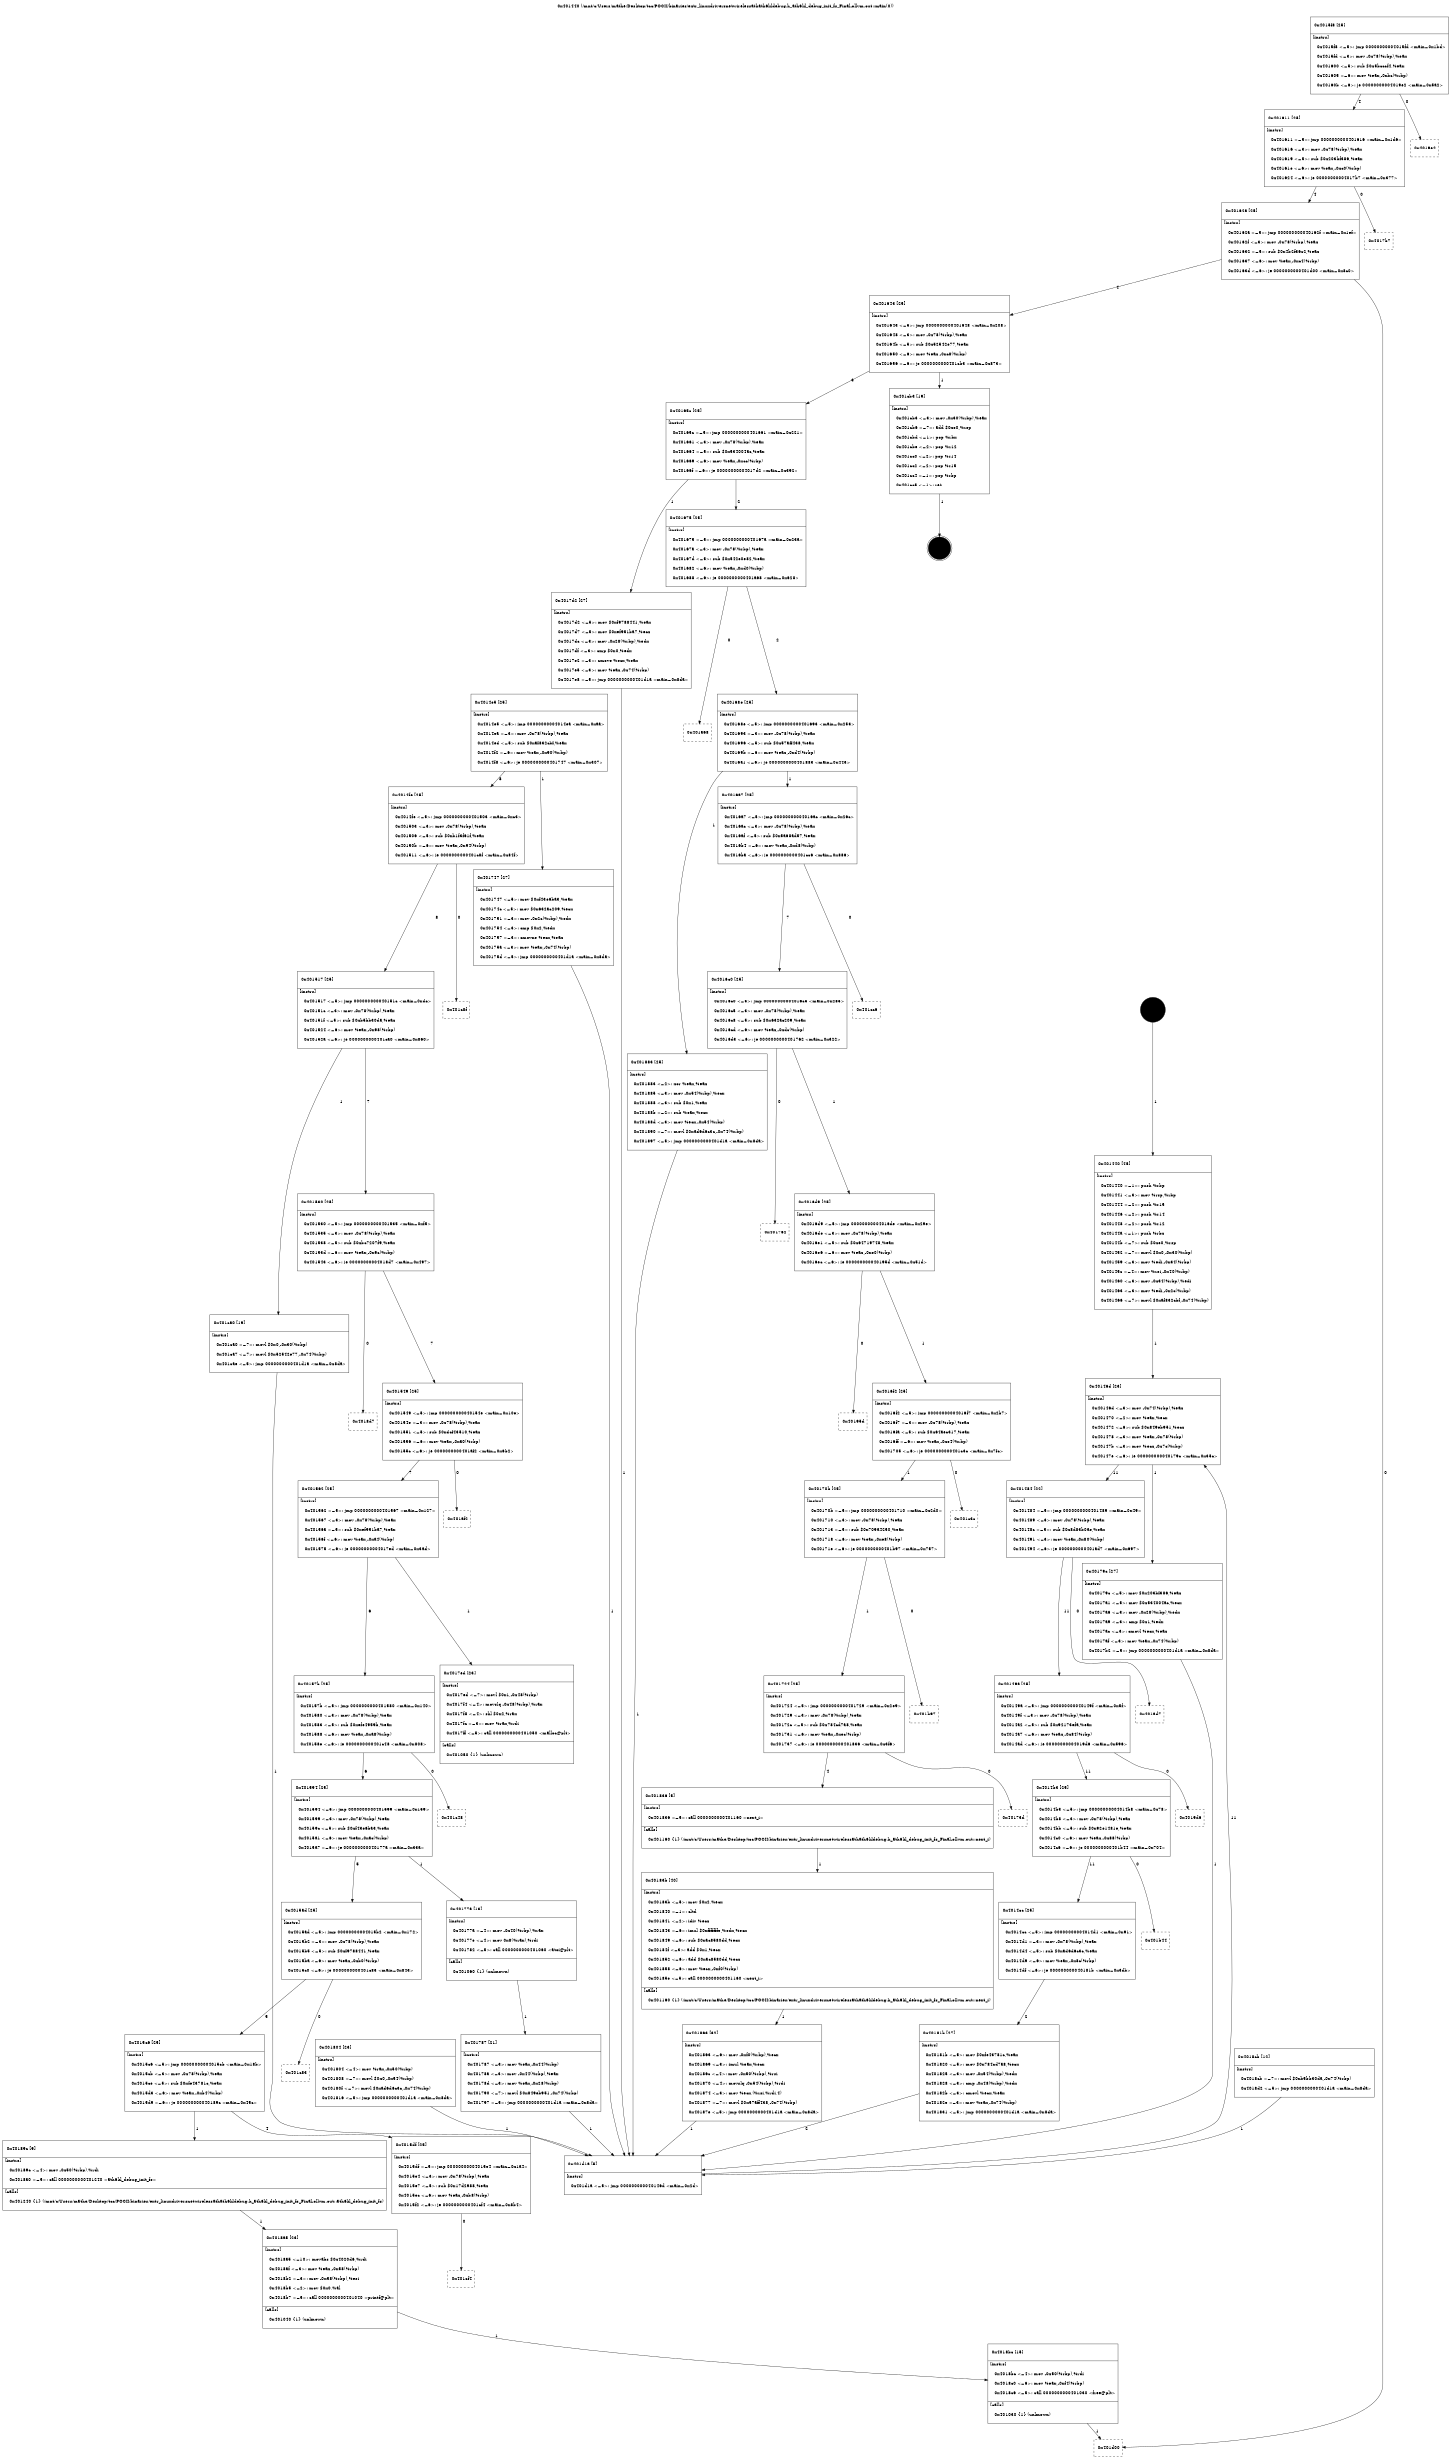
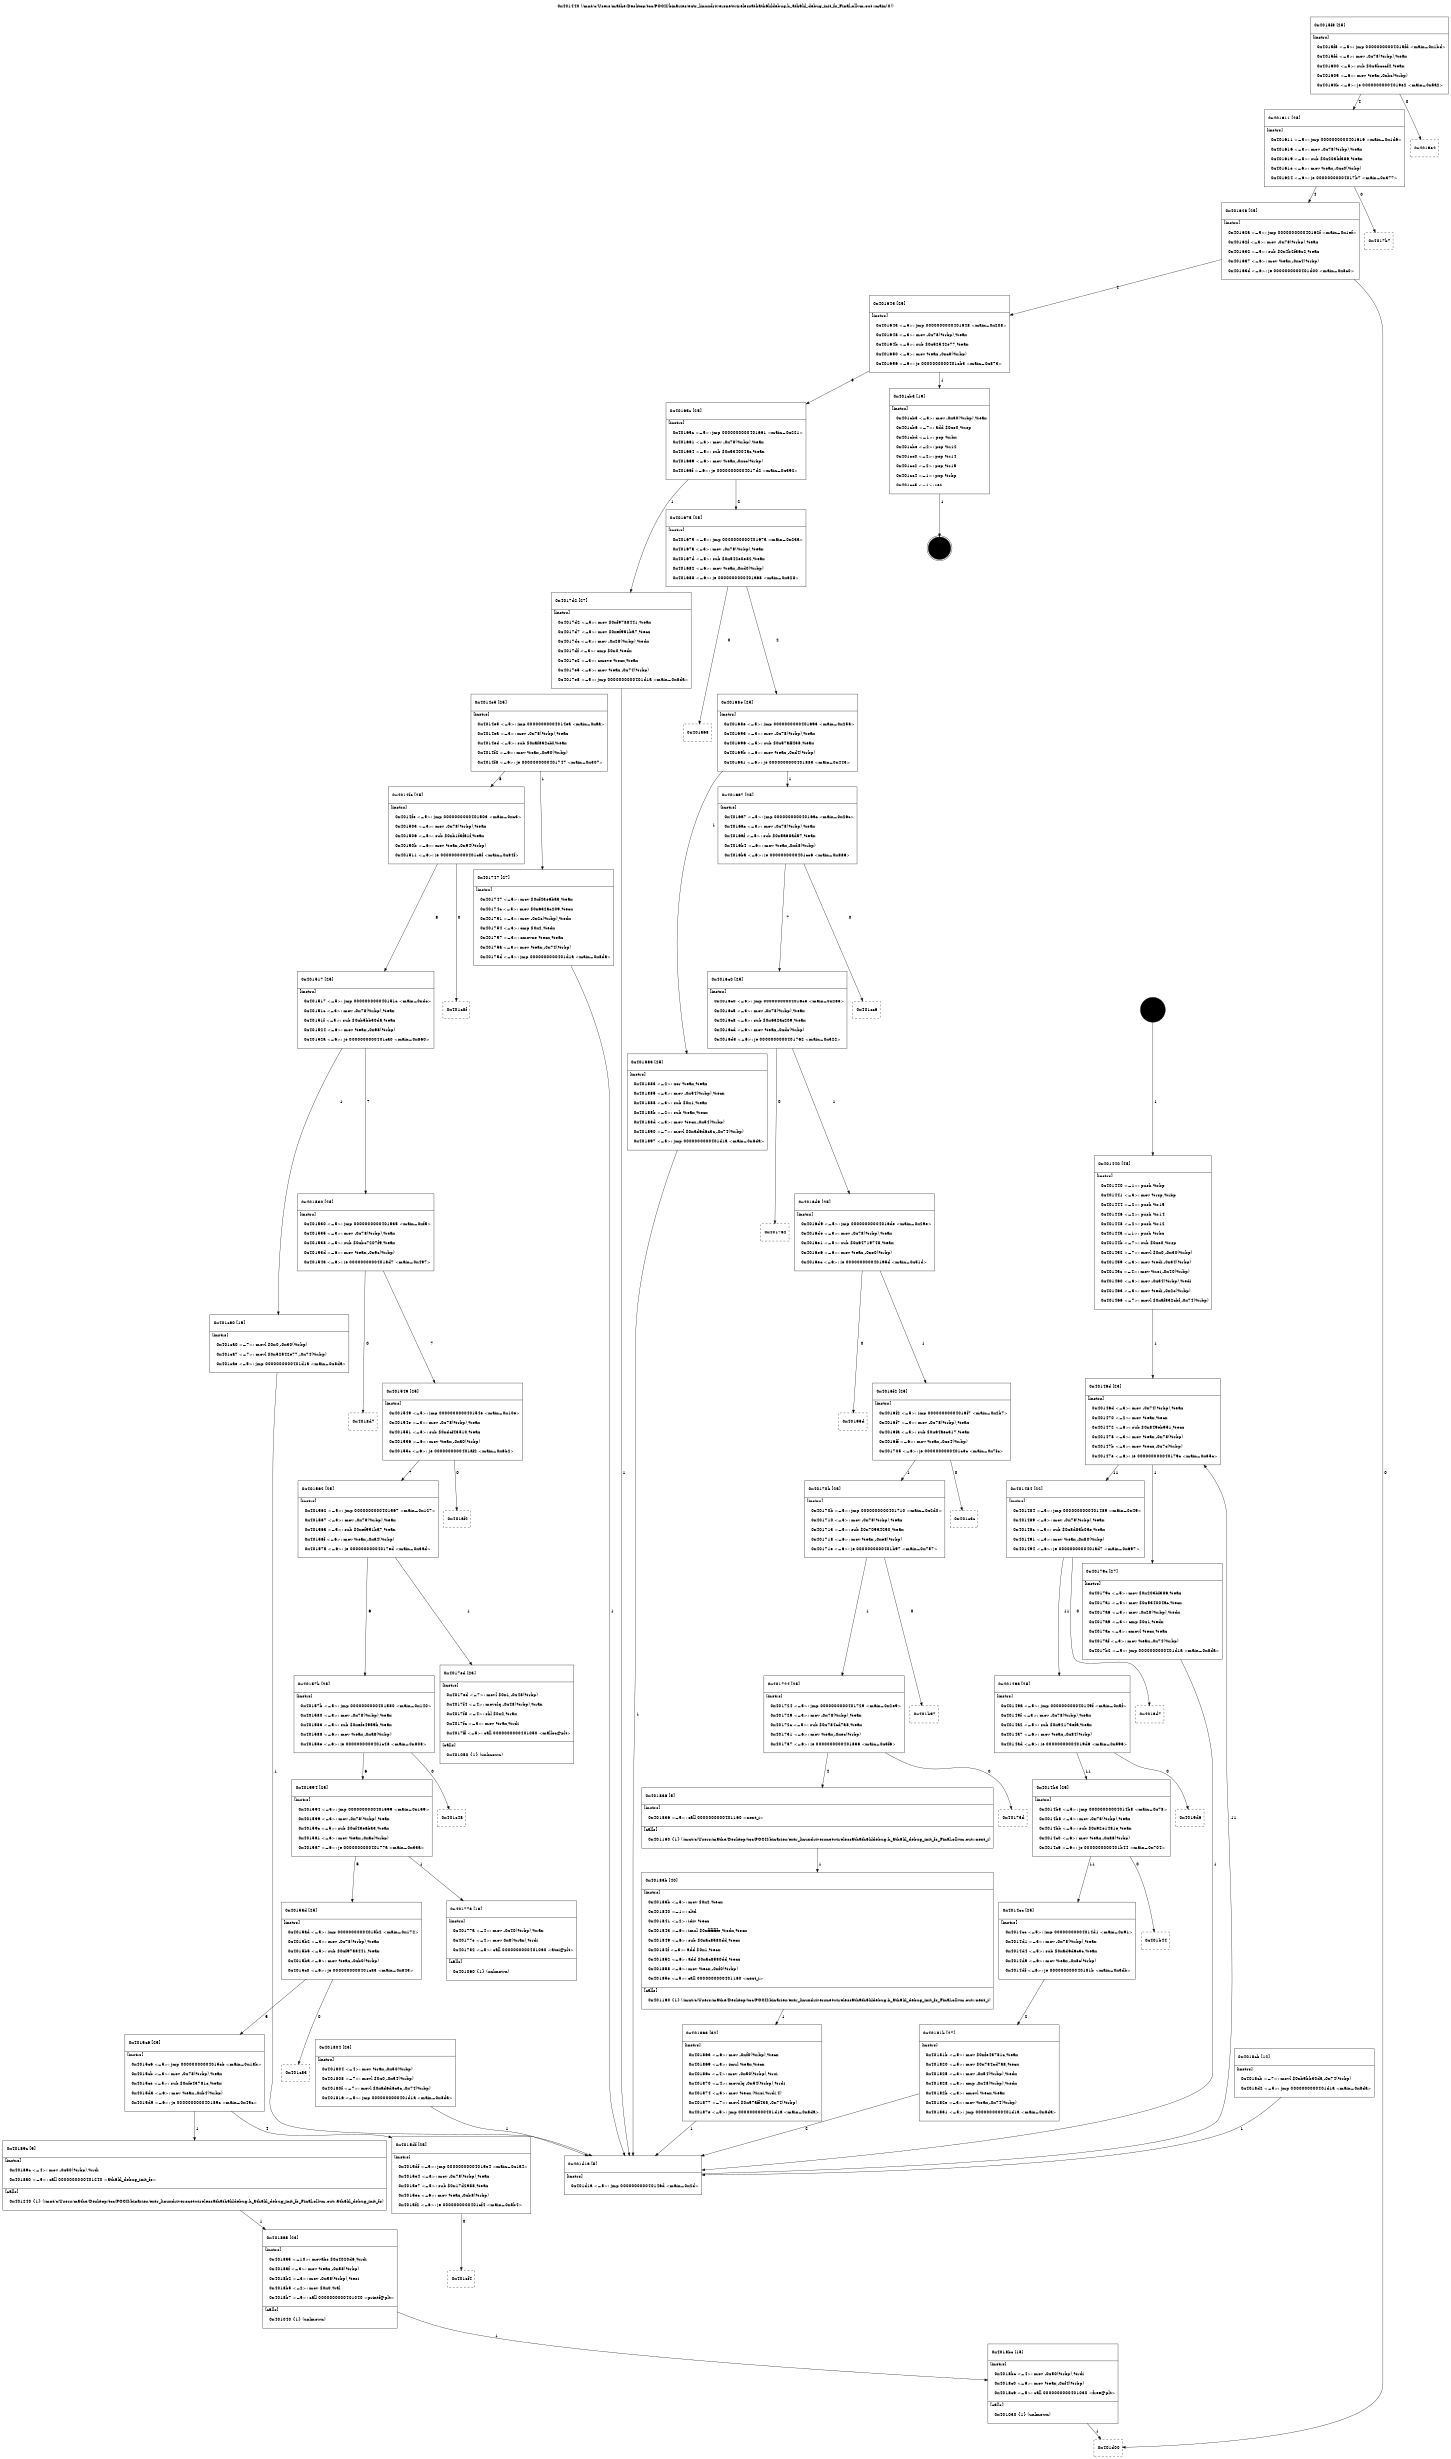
(531, 2073) -> none
